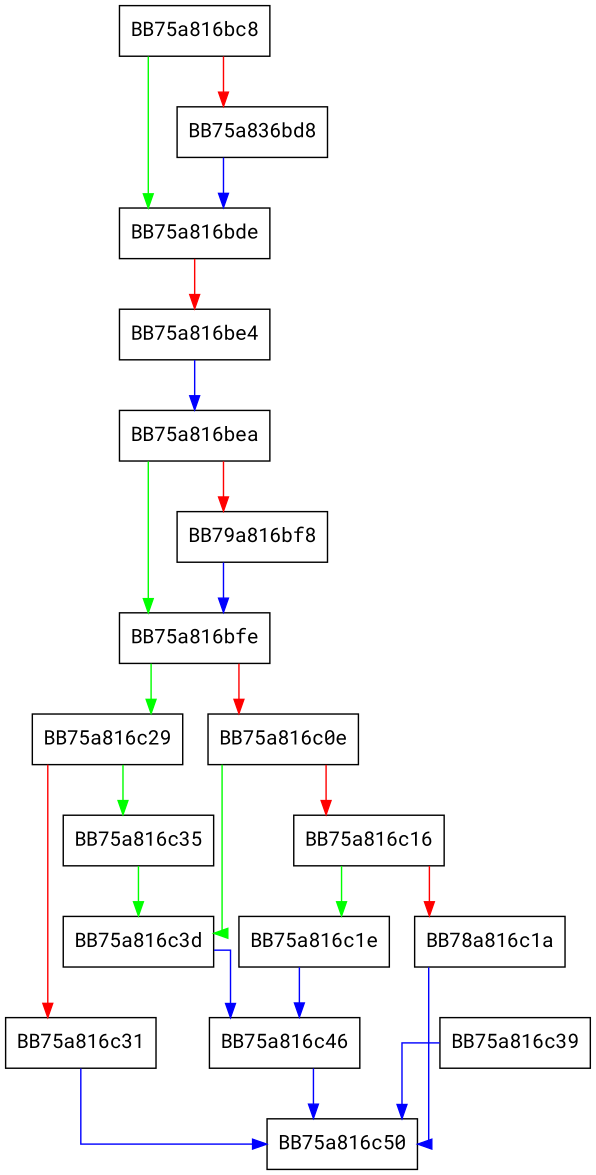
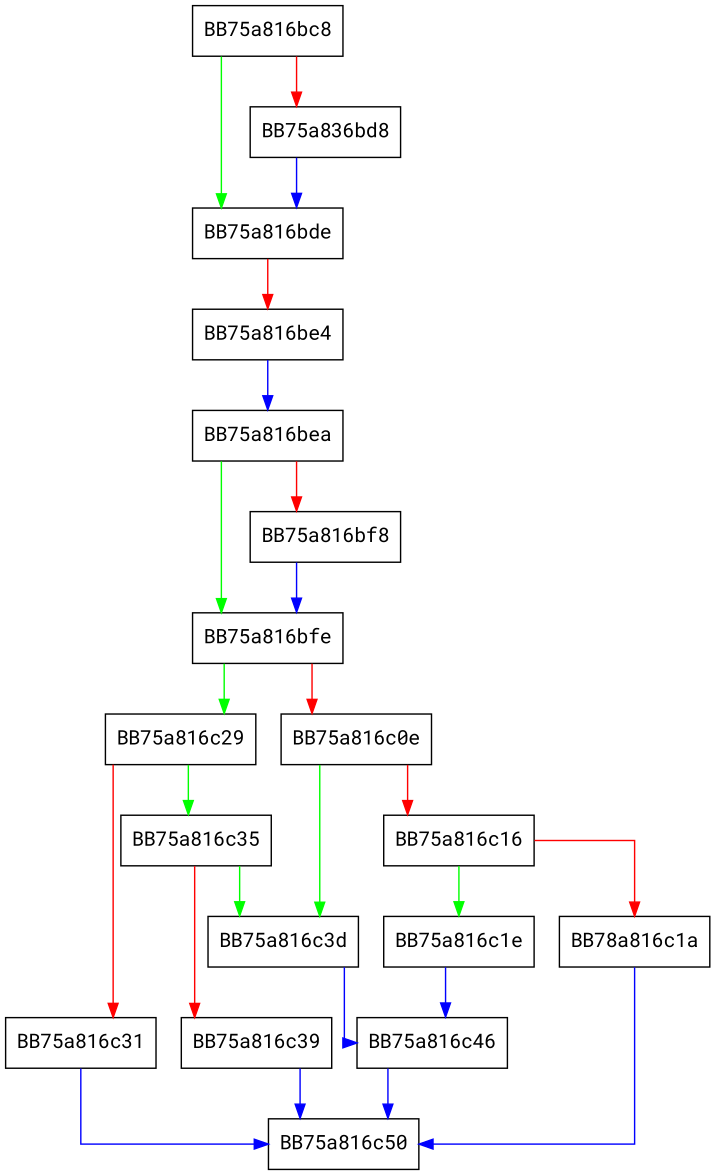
(252, 537) -> (325, 537)
none -> (195, 935)
